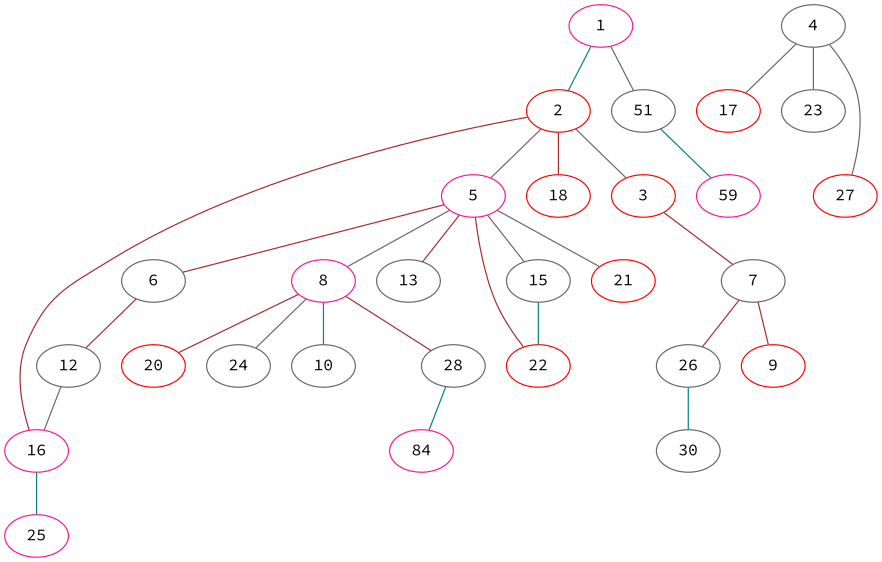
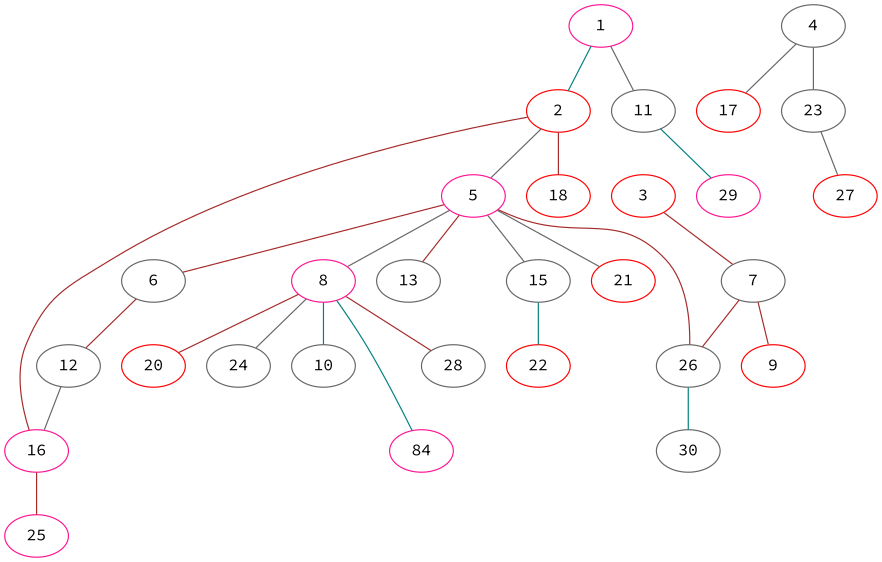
(859, 106) -> (829, 153)
(643, 111) -> (643, 111)
(601, 153) -> none
(728, 196) -> (728, 196)
(490, 286) -> (630, 235)
(437, 408) -> (377, 364)
(37, 494) -> (37, 494)
